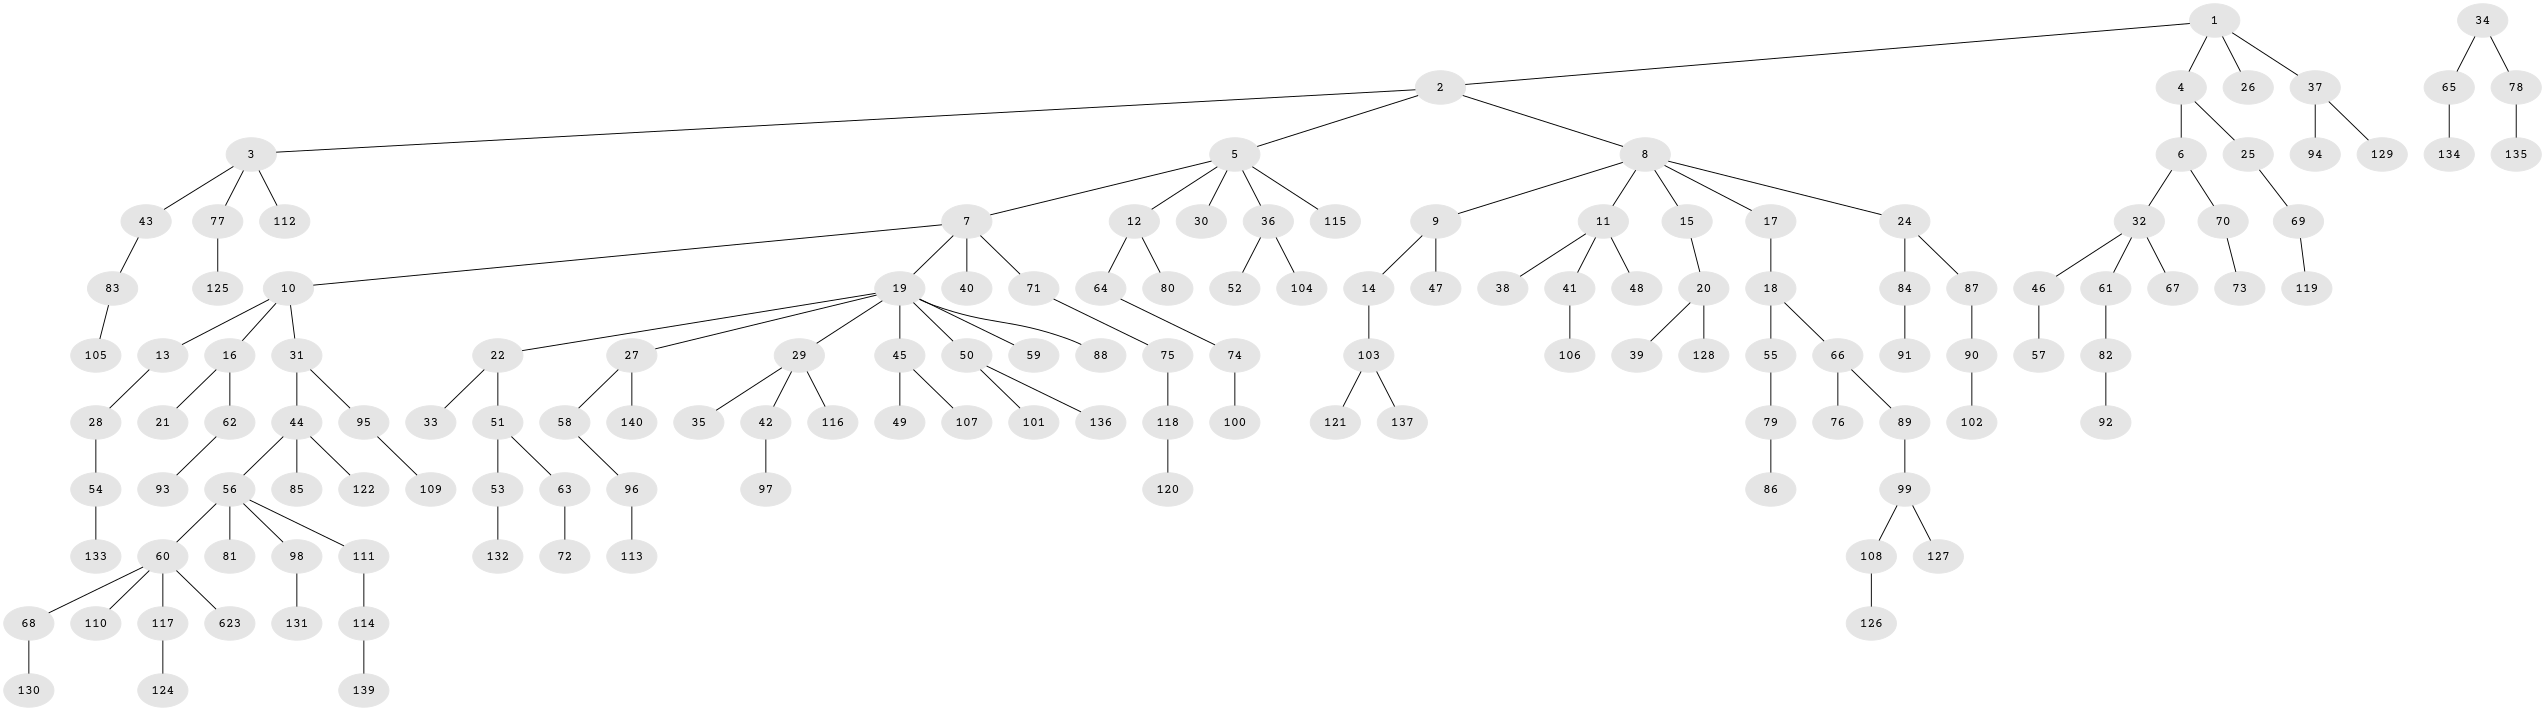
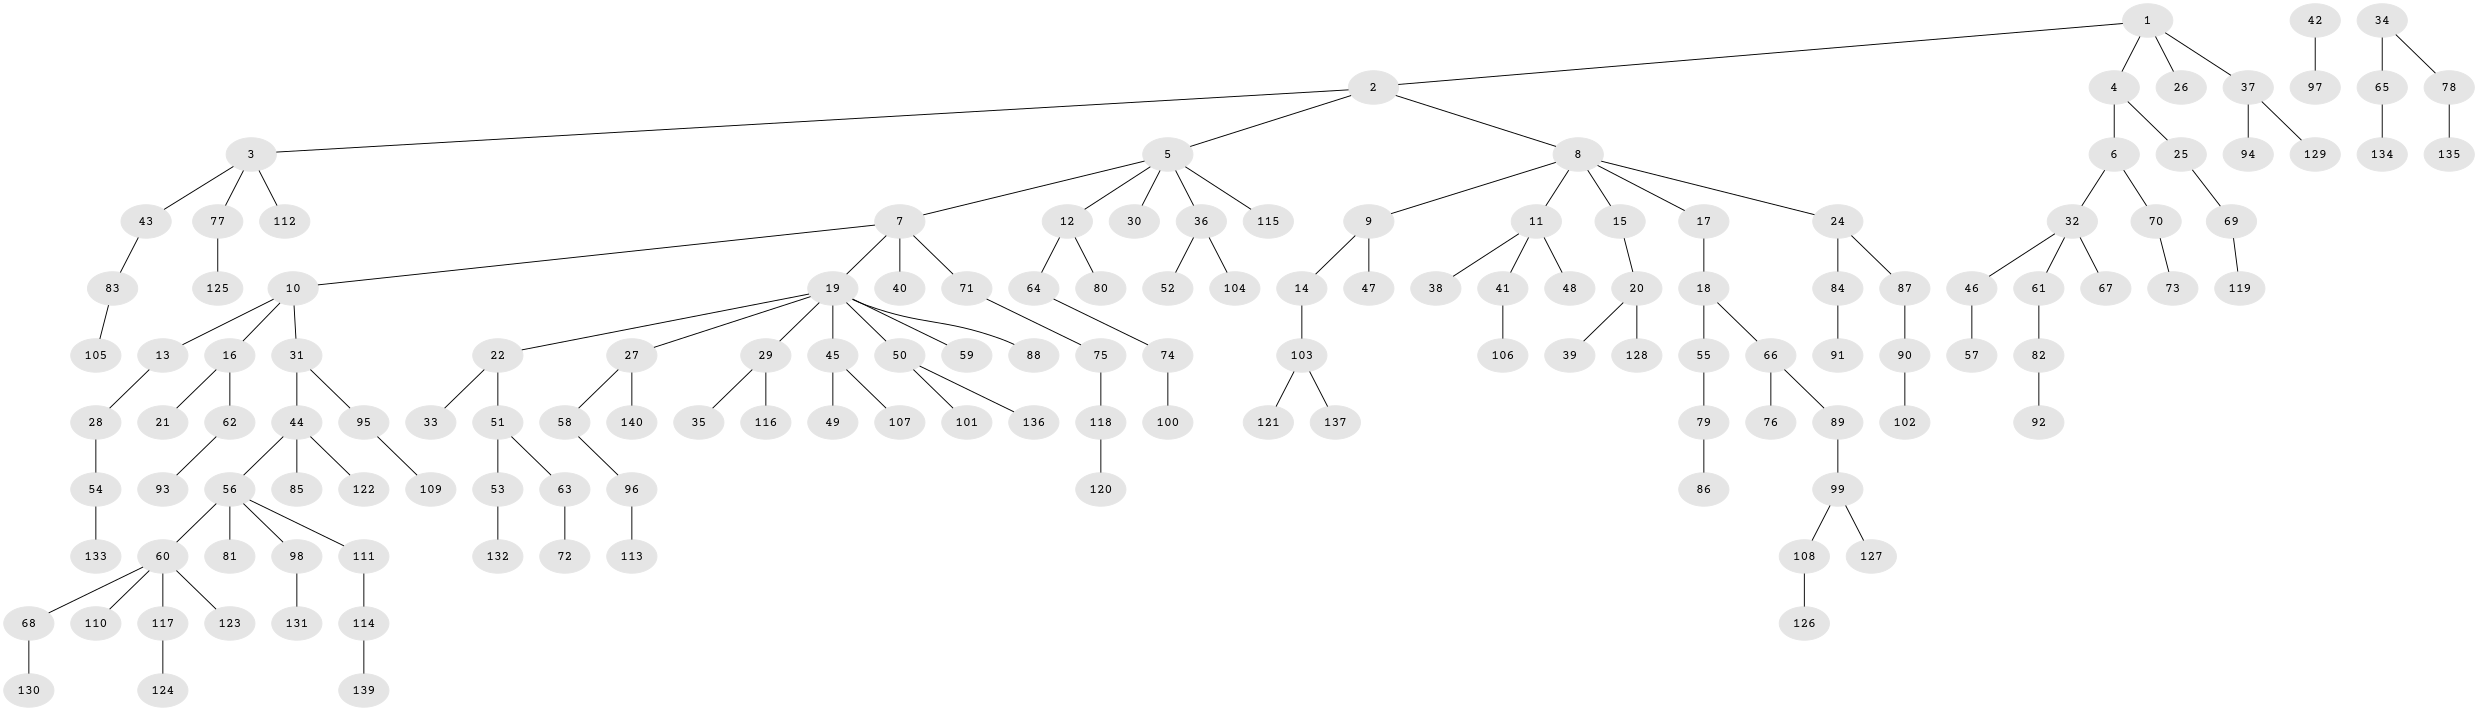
(783, 389) -> none
(230, 623) -> (230, 623)
